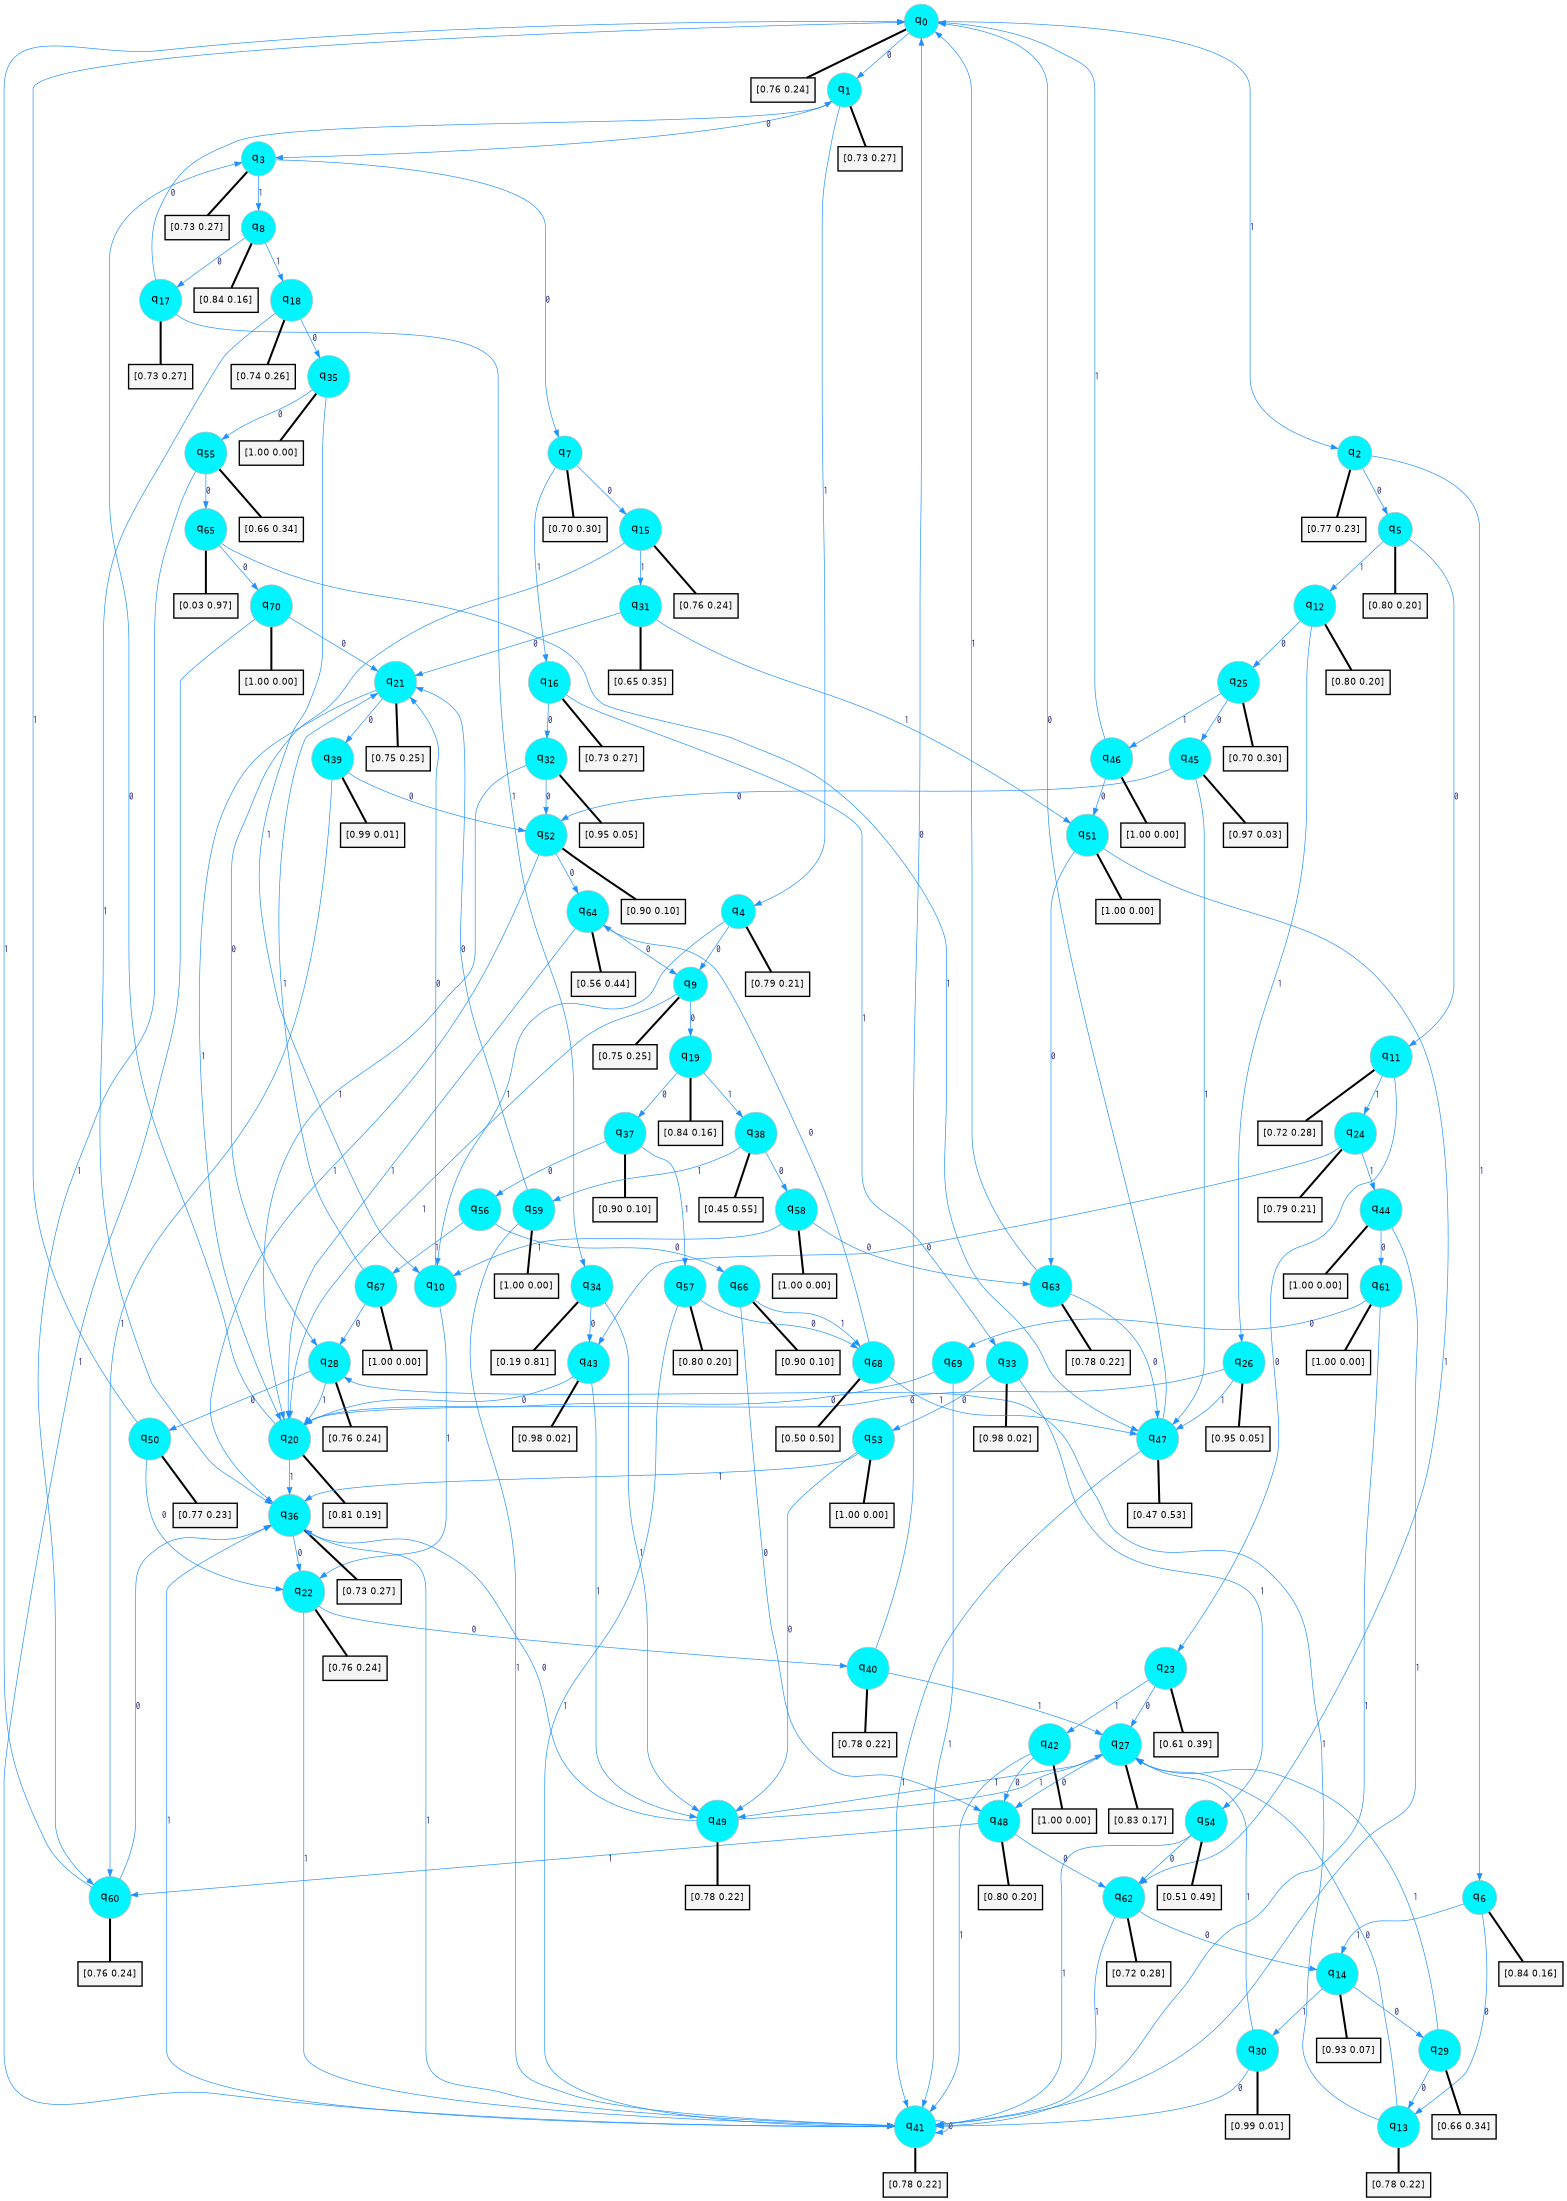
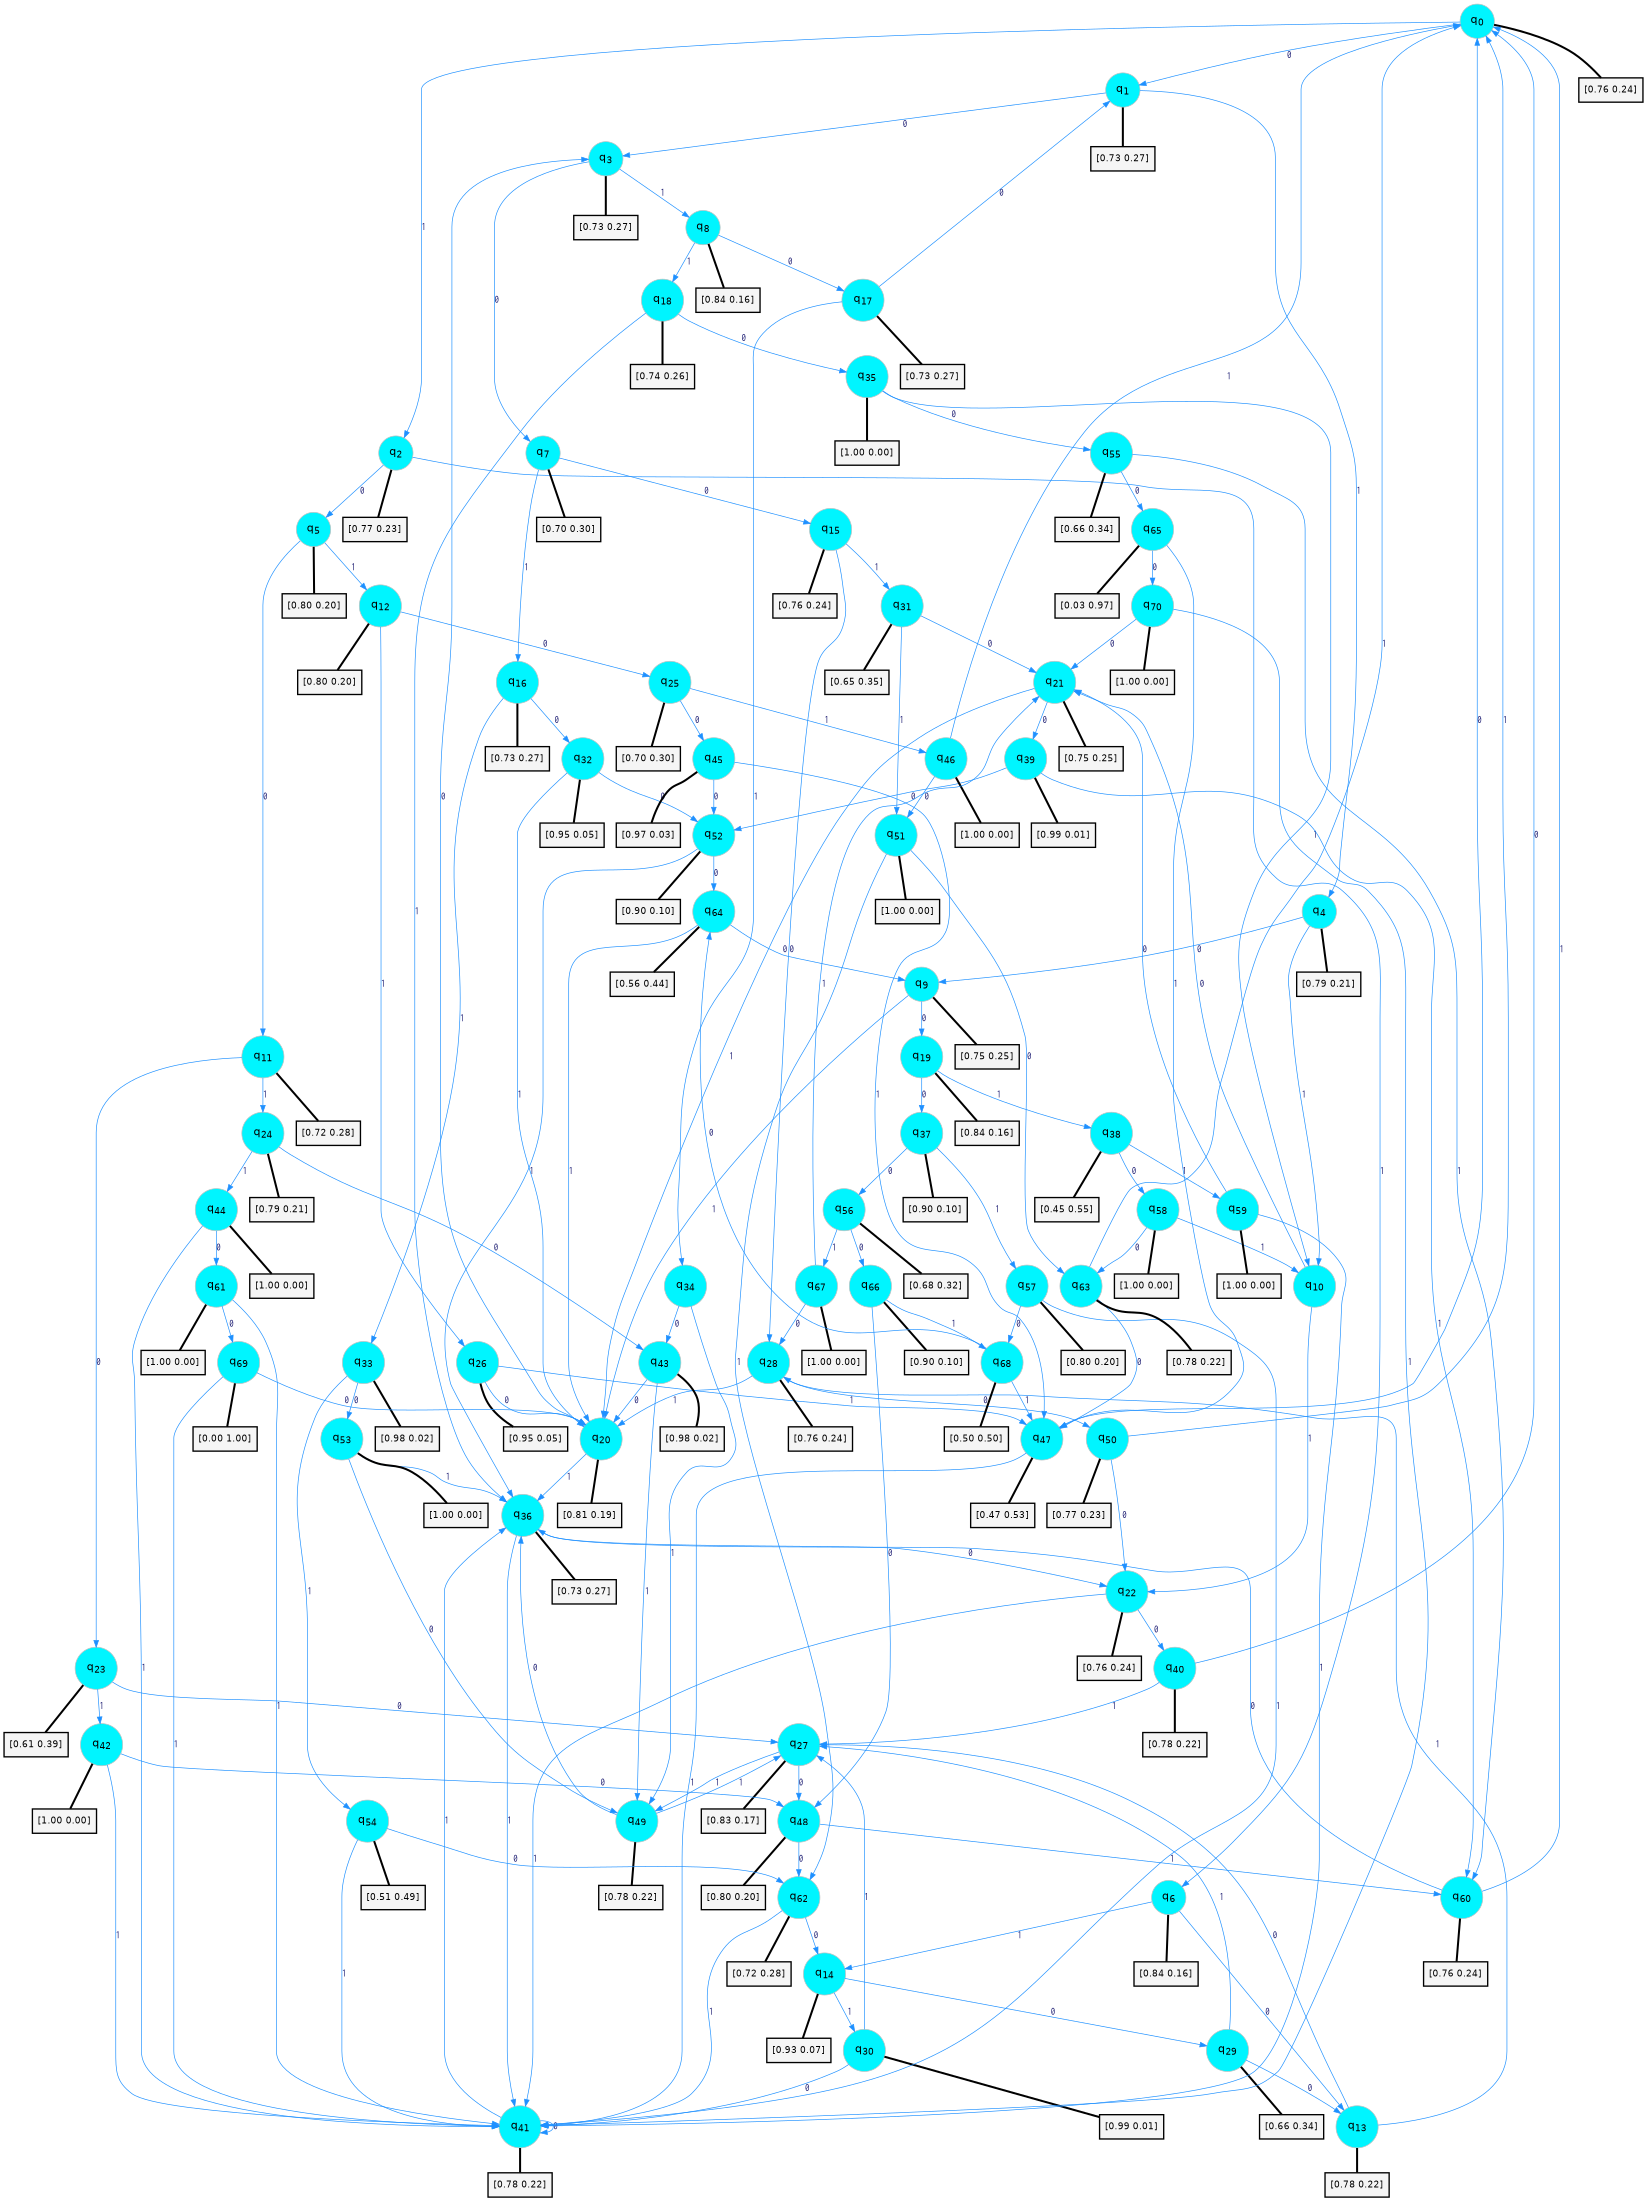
none -> (936, 1286)
(523, 1363) -> none
none -> (225, 1439)
